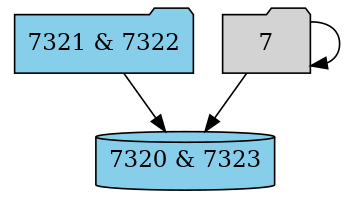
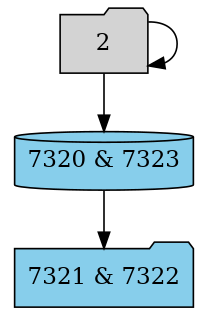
(266, 44) -> (104, 44)
(140, 96) -> (104, 211)
